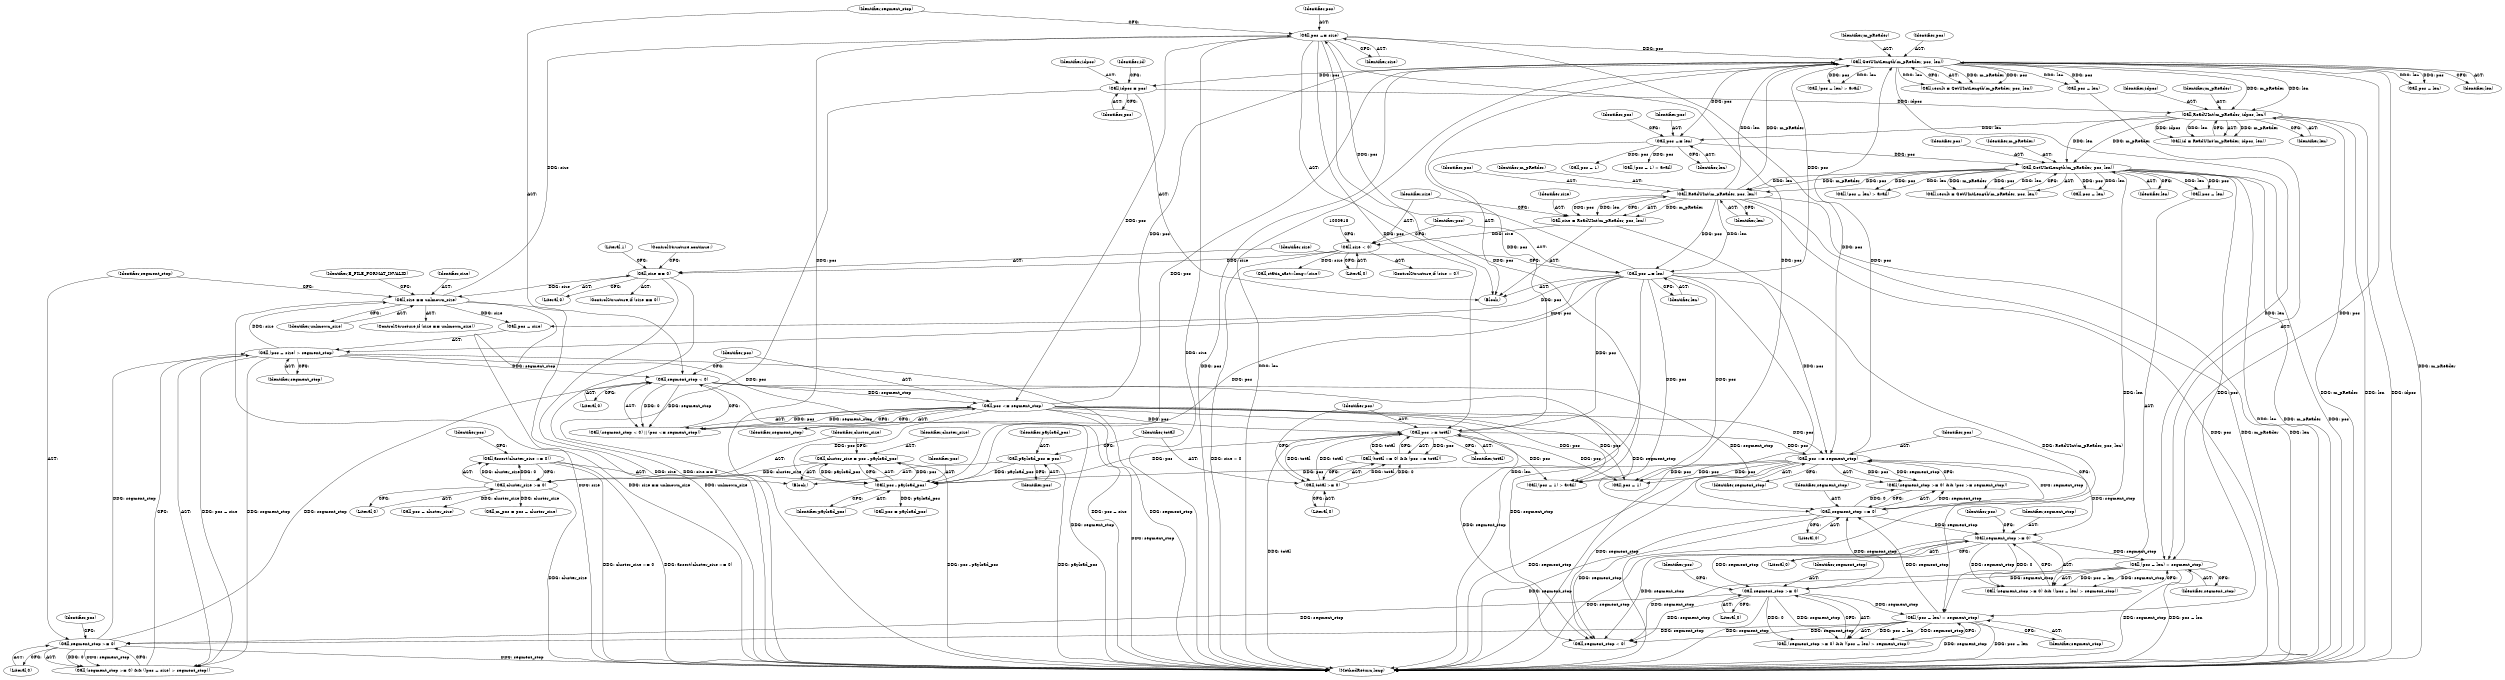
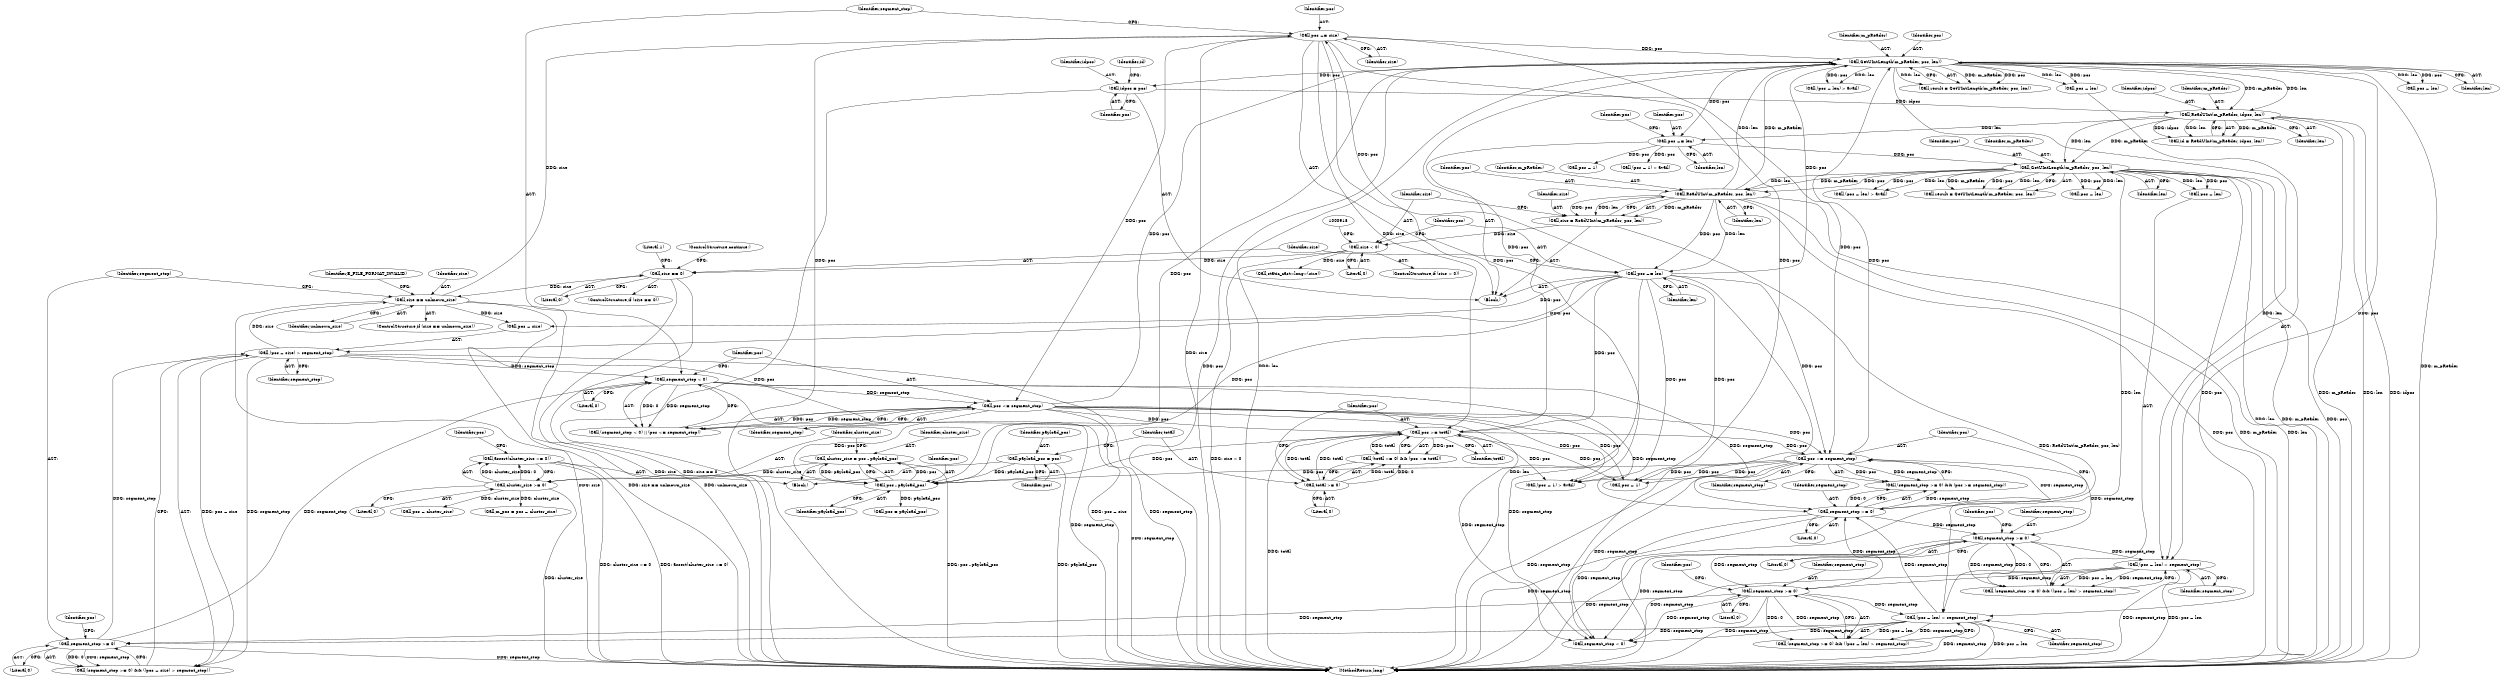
(1394, 234) -> (1394, 234)
